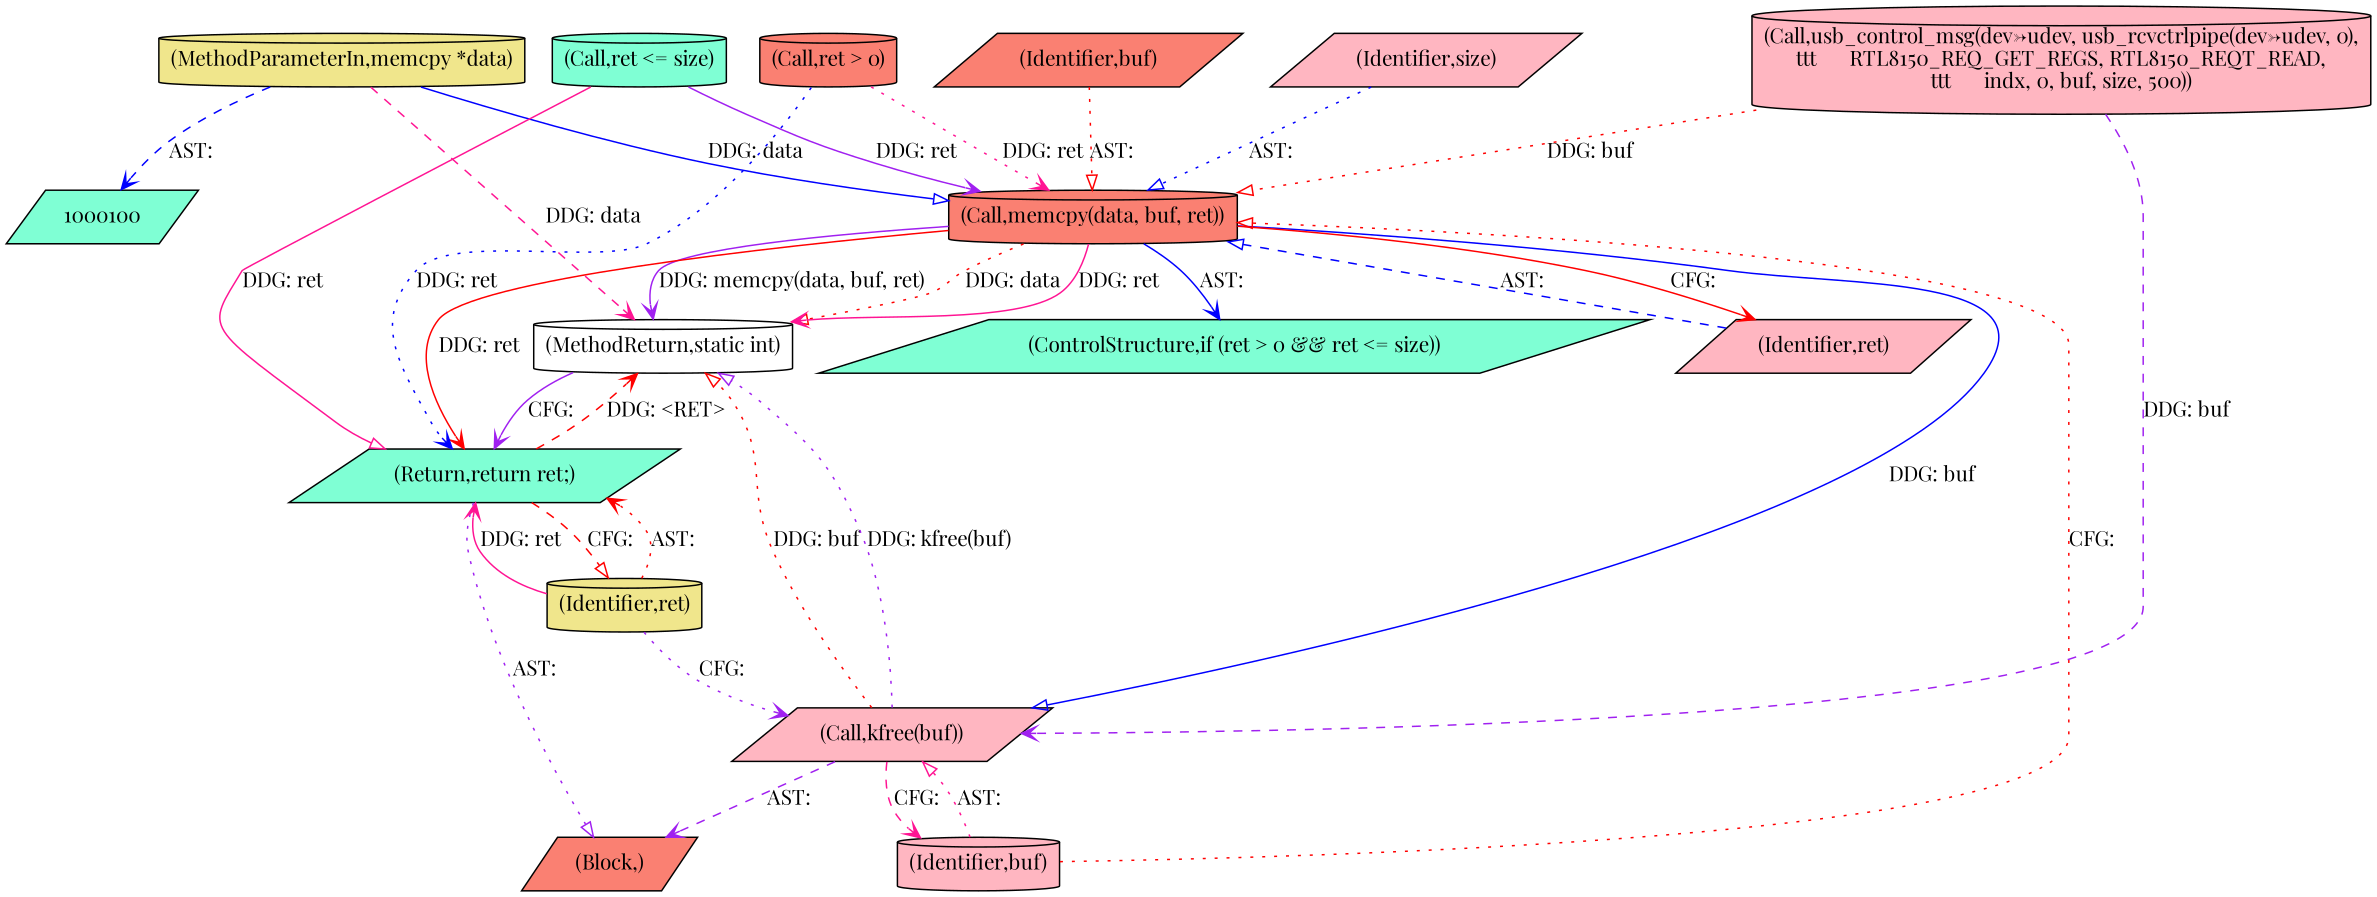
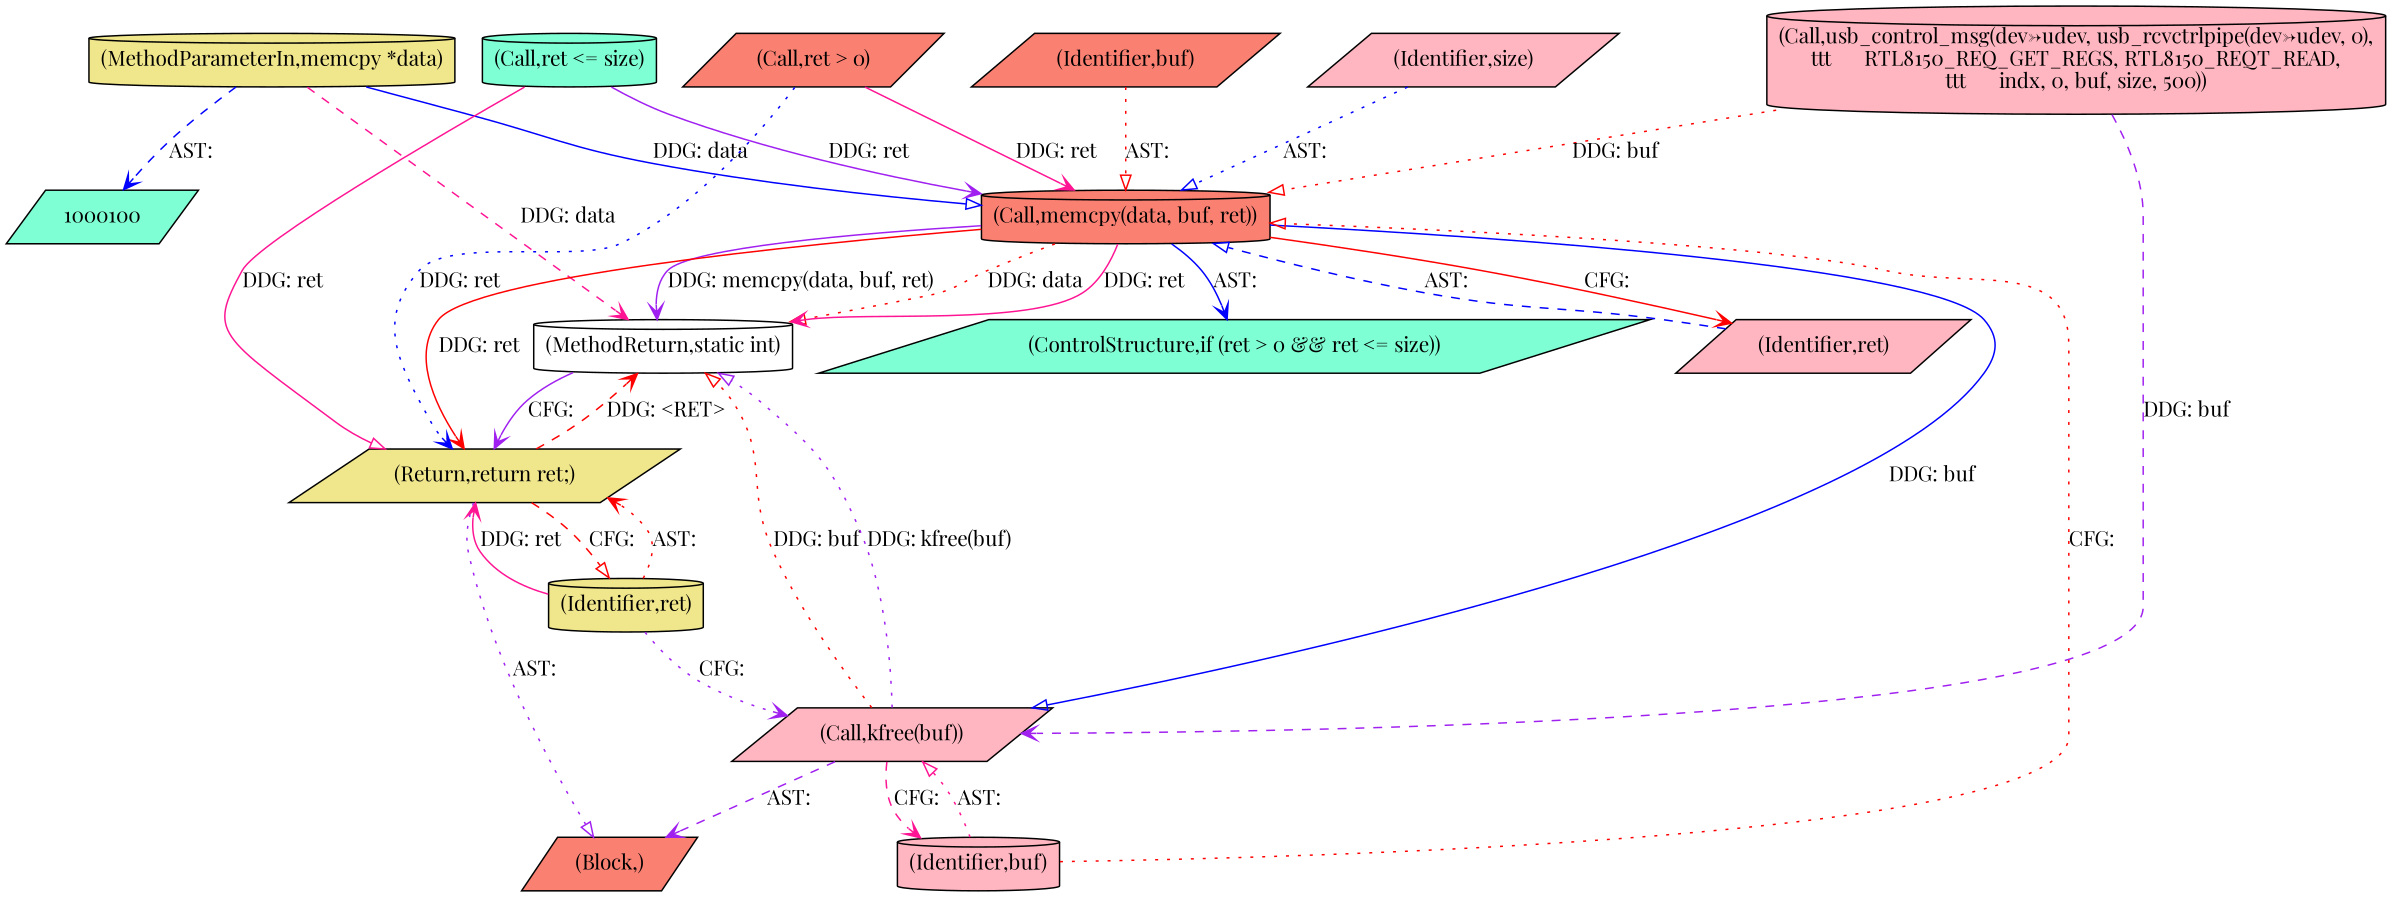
(828, 60) -> (813, 60)
(953, 135) -> (963, 135)
(485, 476) -> (485, 476)
